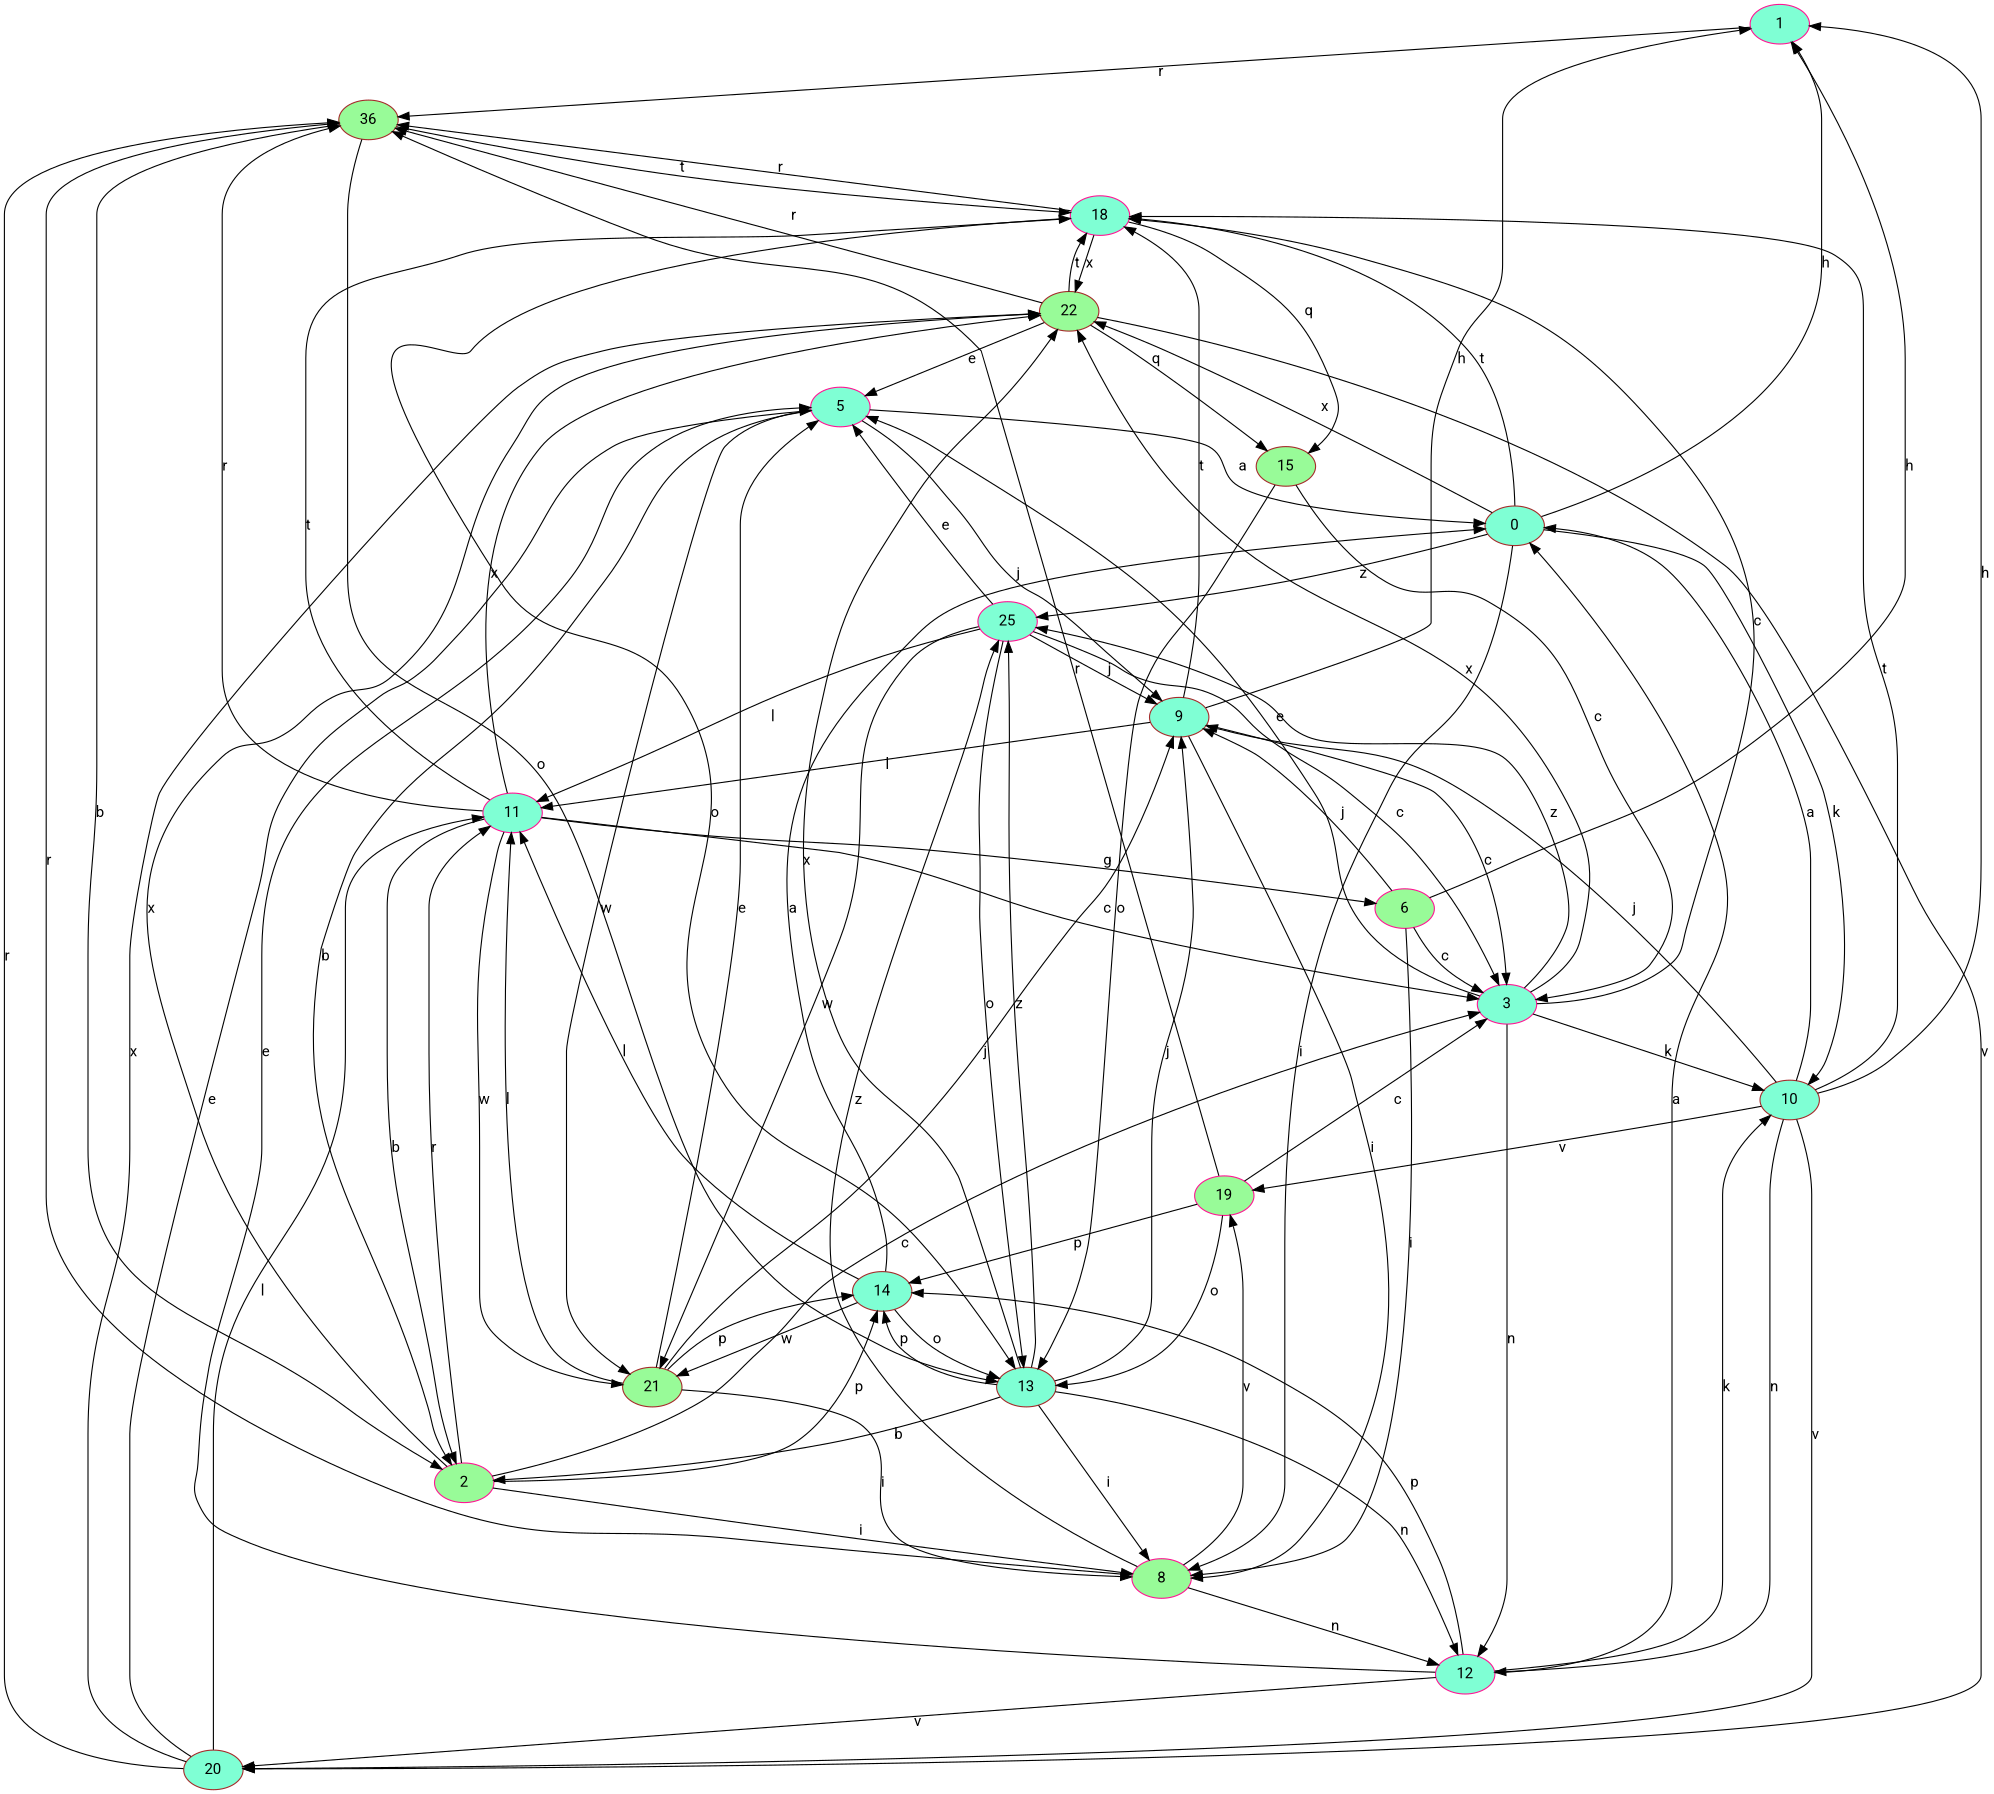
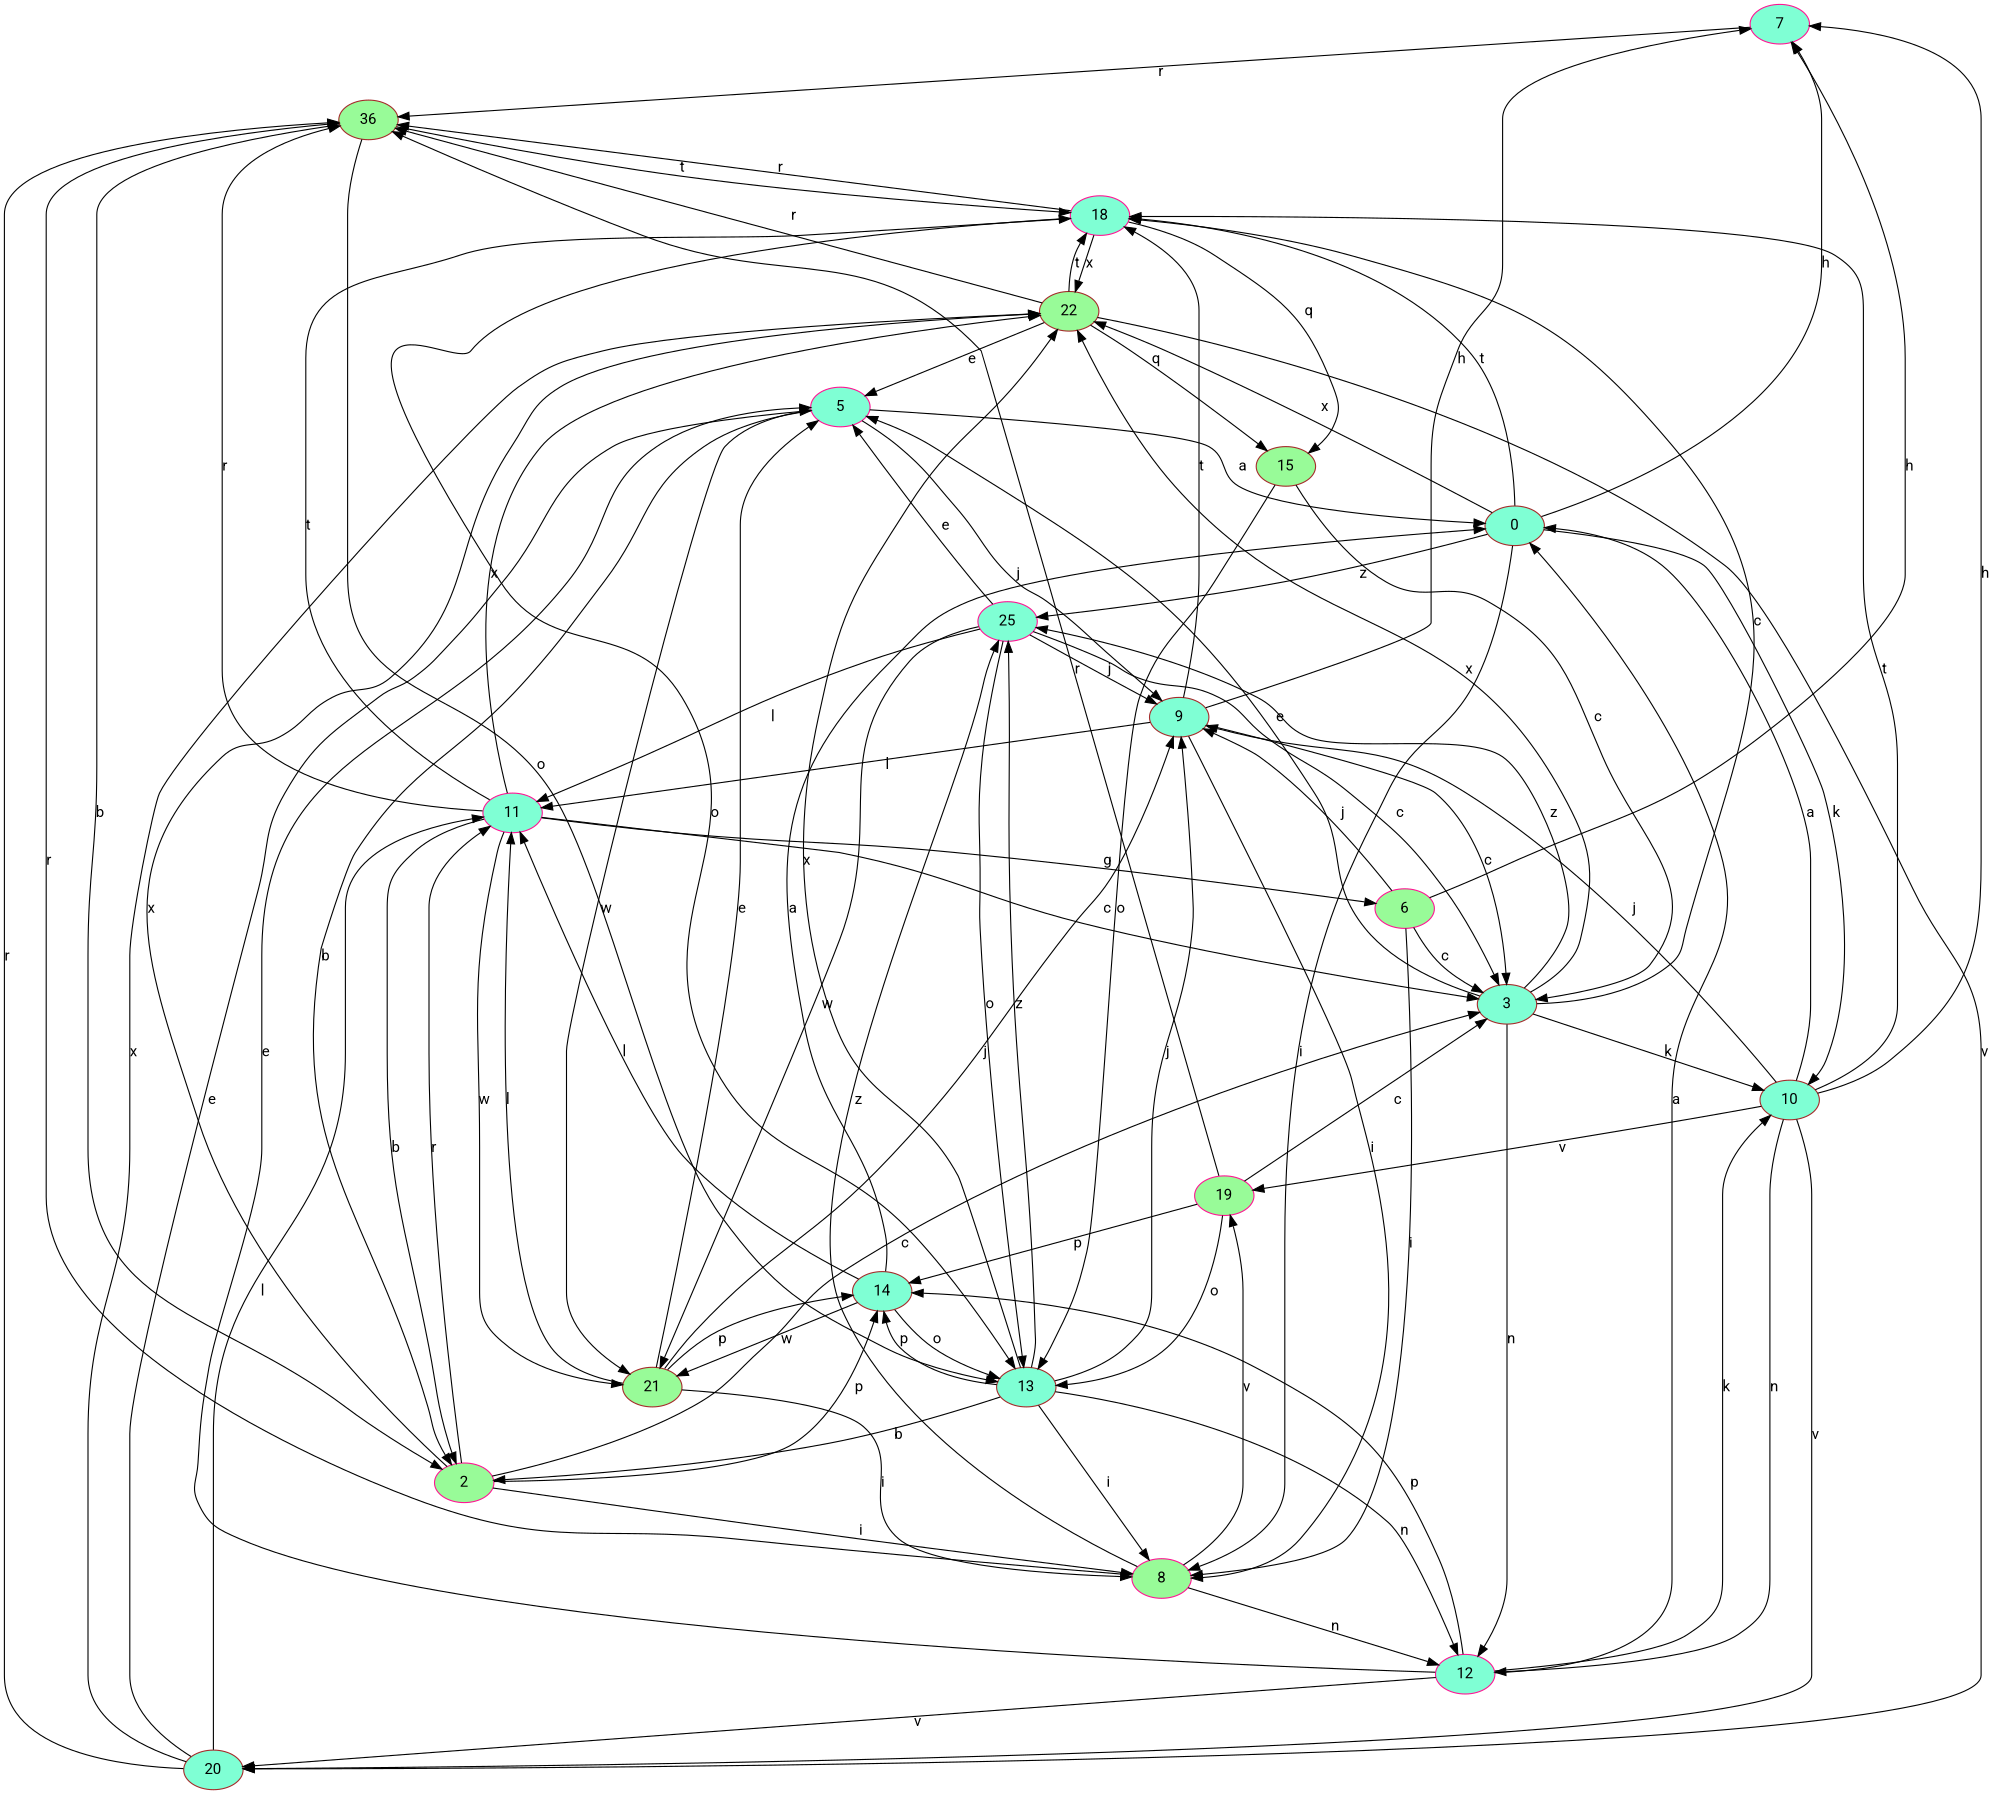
(1780, 24) -> (1780, 24)
(1507, 1004) -> (1507, 1004)
